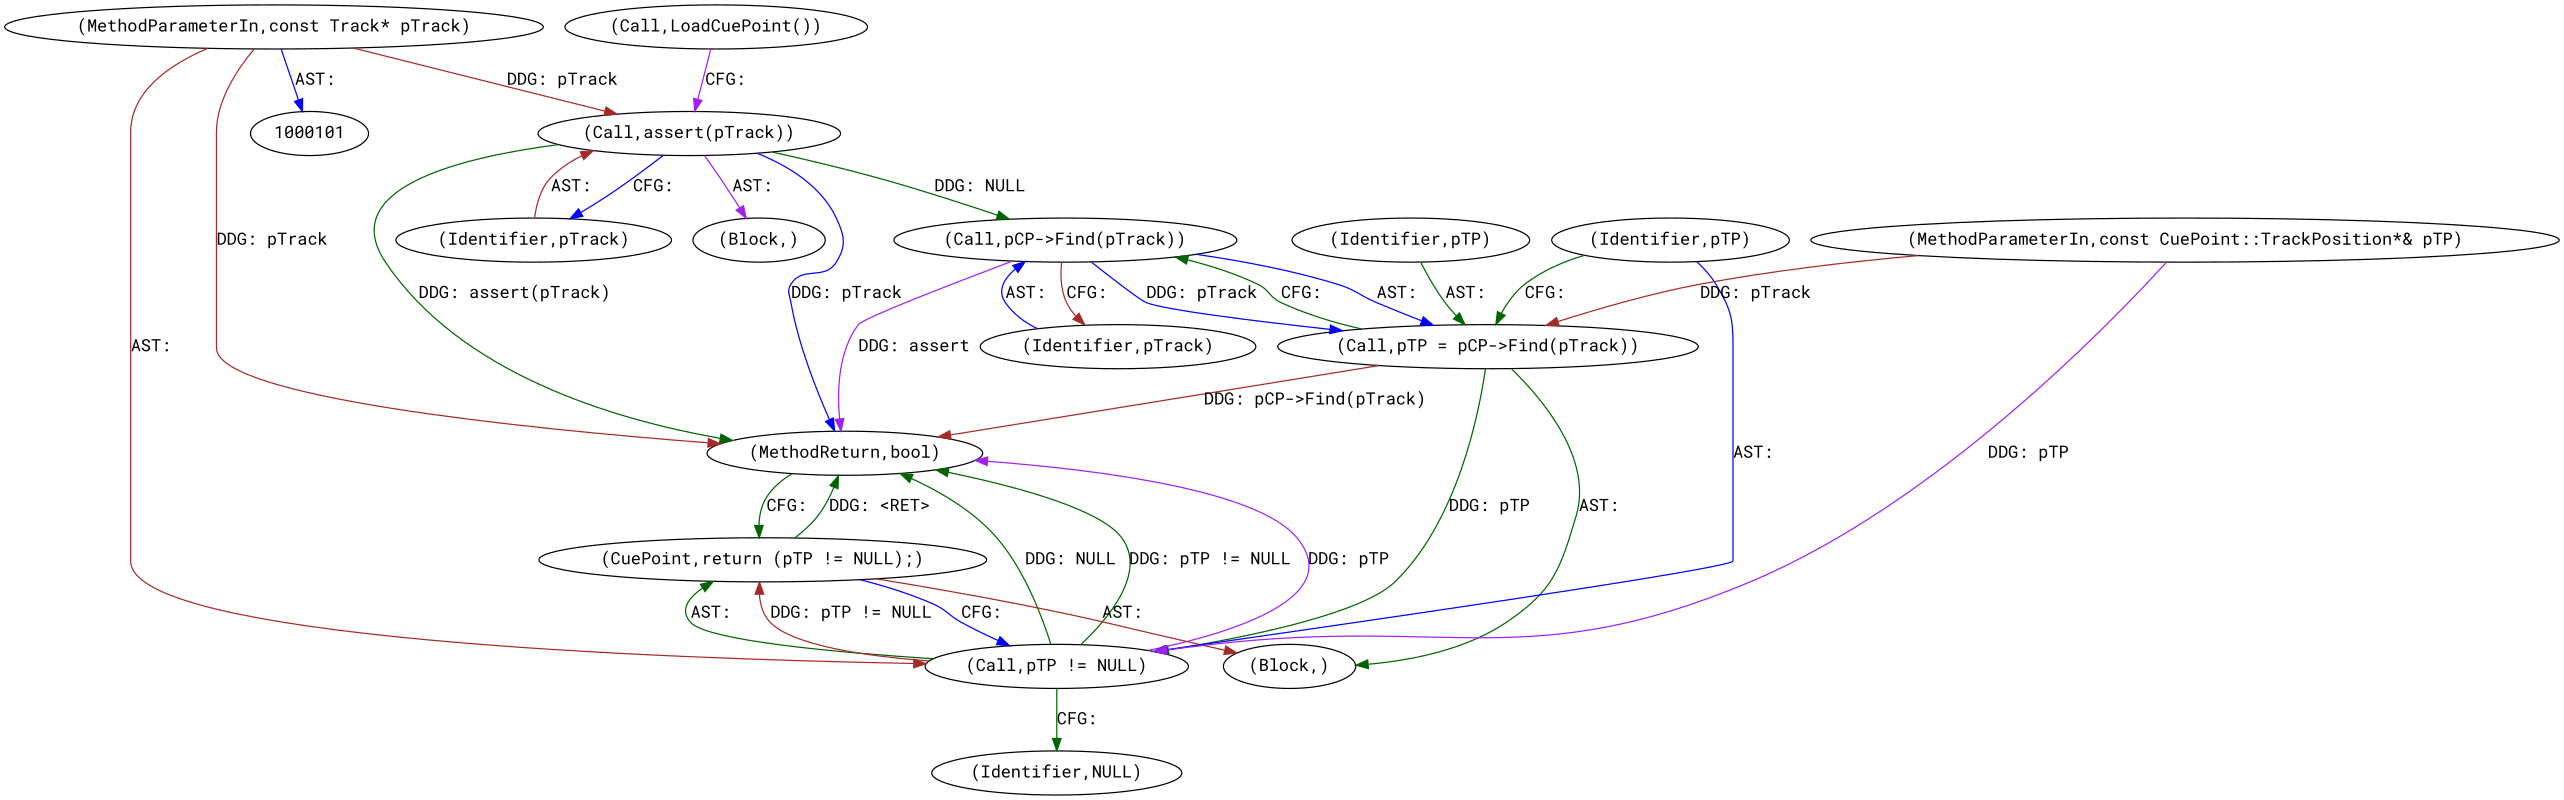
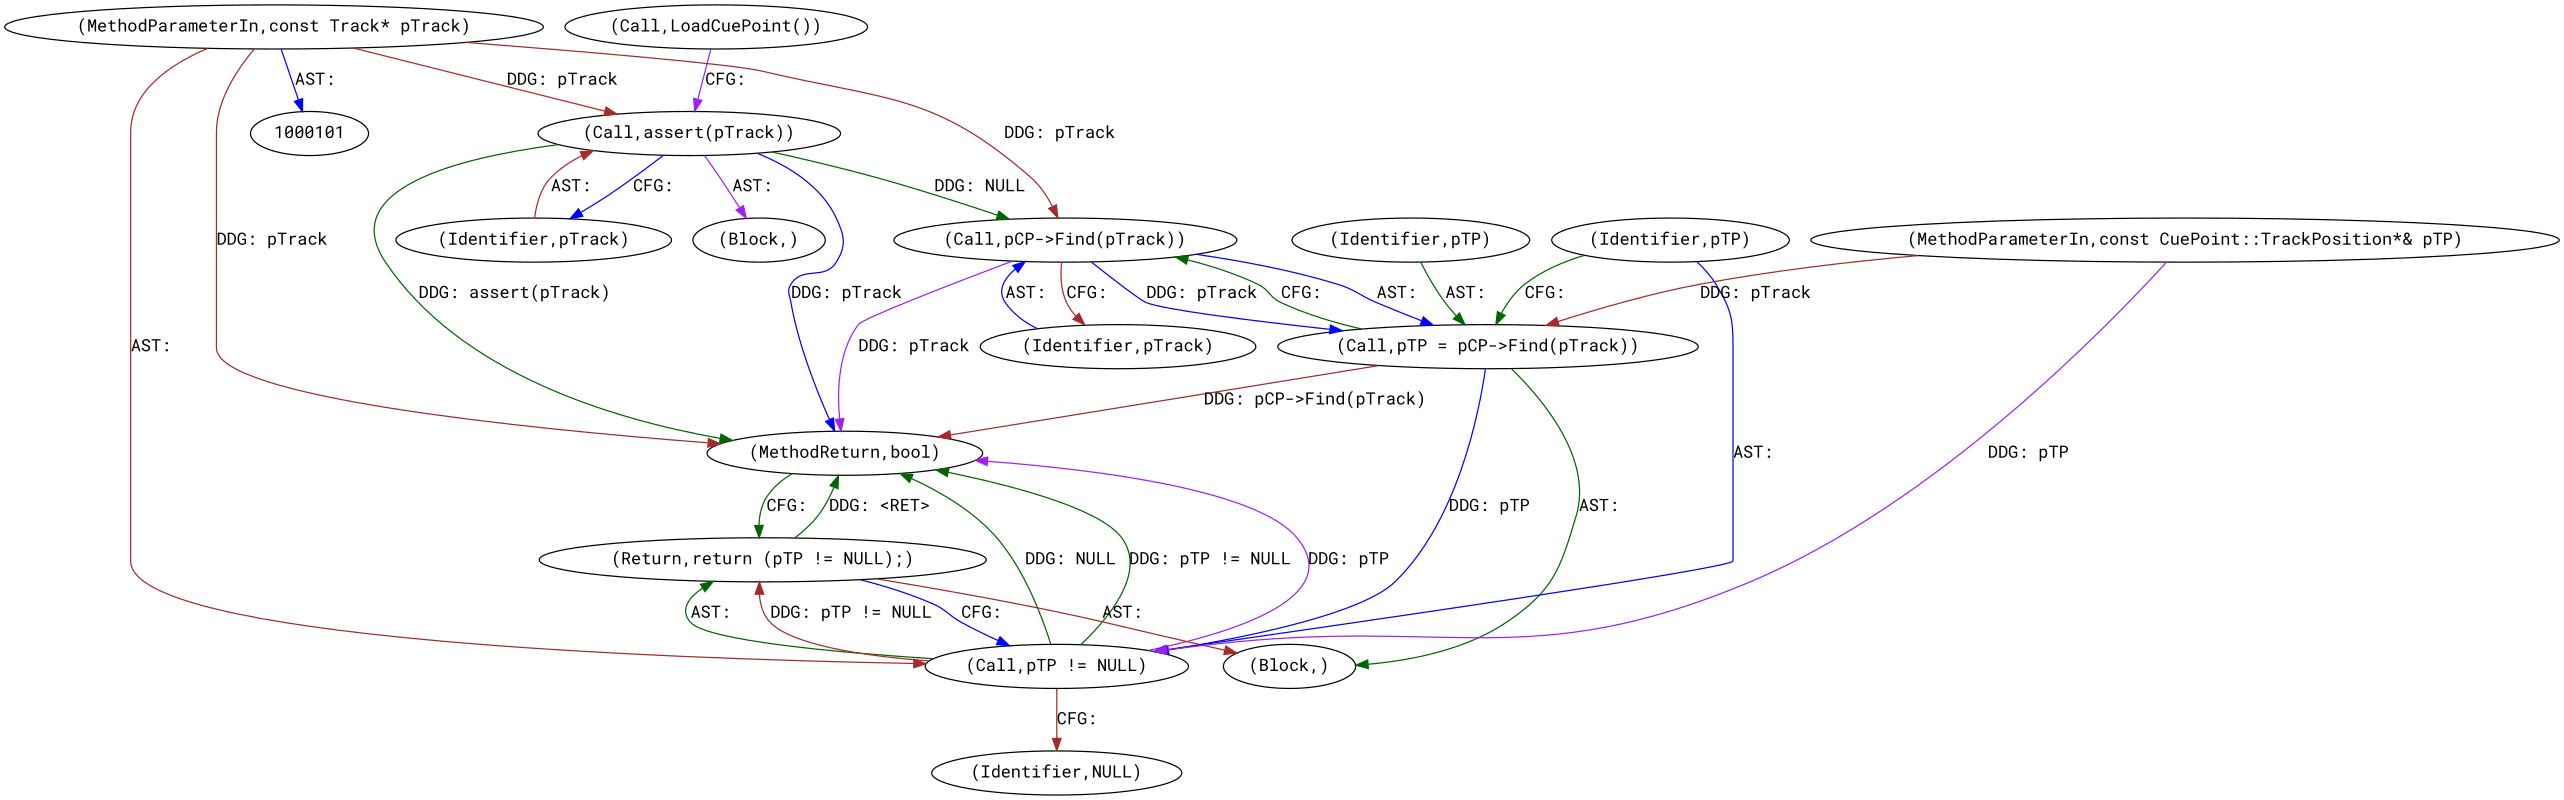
none -> (778, 75)
(914, 347) -> (914, 347)
(763, 560) -> (763, 560)
(1394, 583) -> (1394, 583)
(1057, 714) -> (1057, 714)
